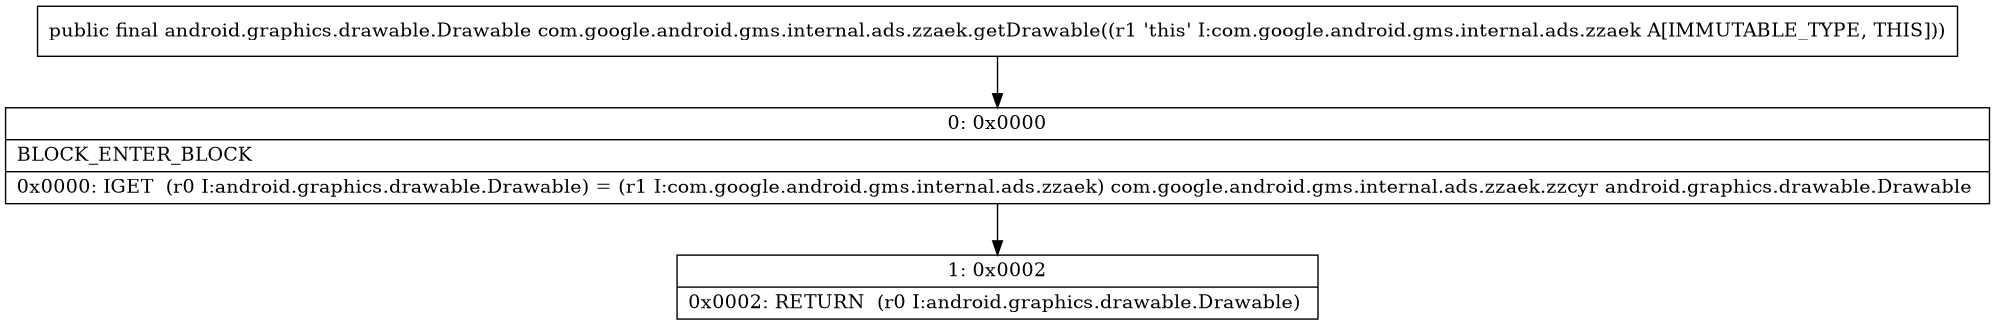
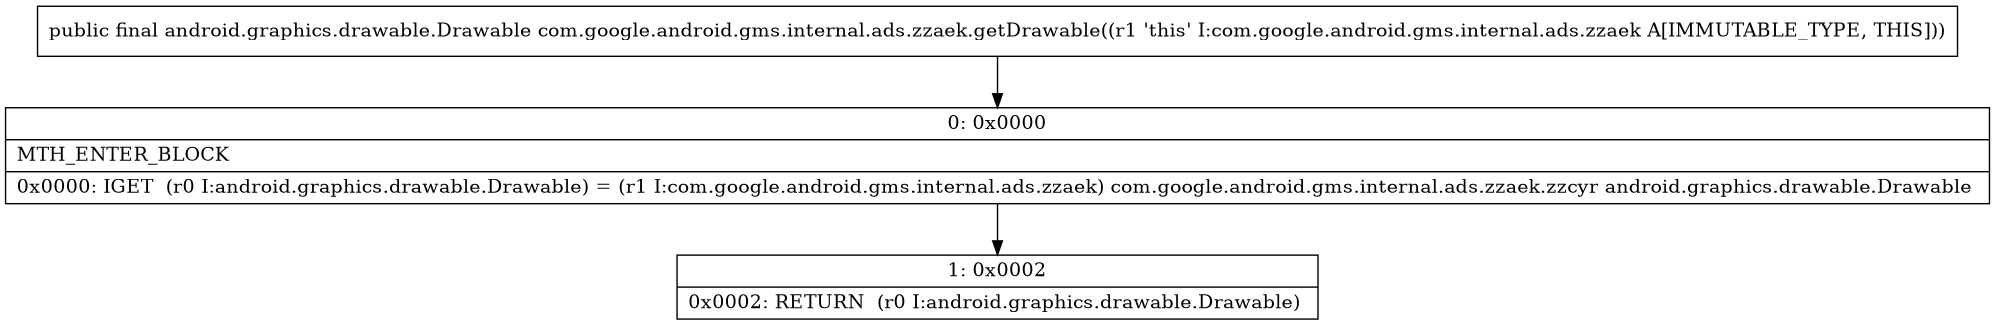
(135, 155) -> (124, 155)
